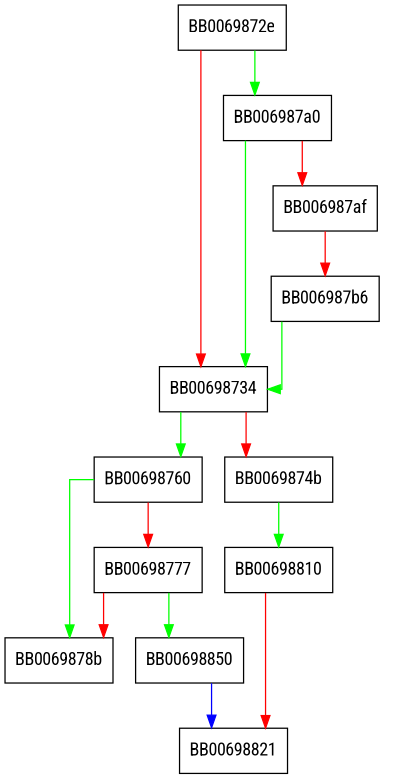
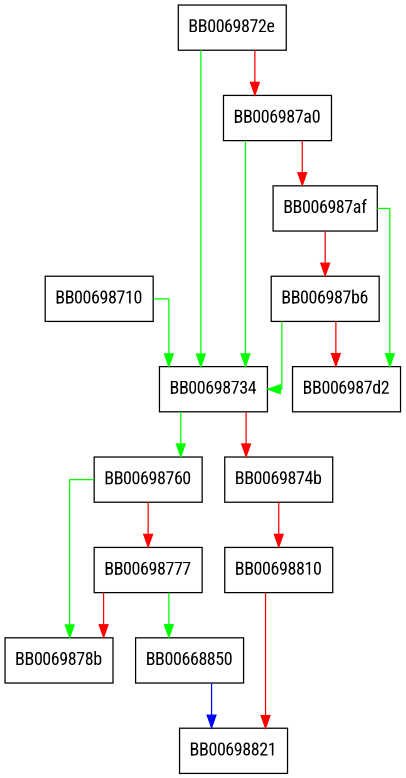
(255, 66) -> (255, 66)
(201, 202) -> (201, 202)
none -> (99, 299)
none -> (347, 389)
(279, 518) -> (279, 518)
(190, 660) -> (190, 660)
